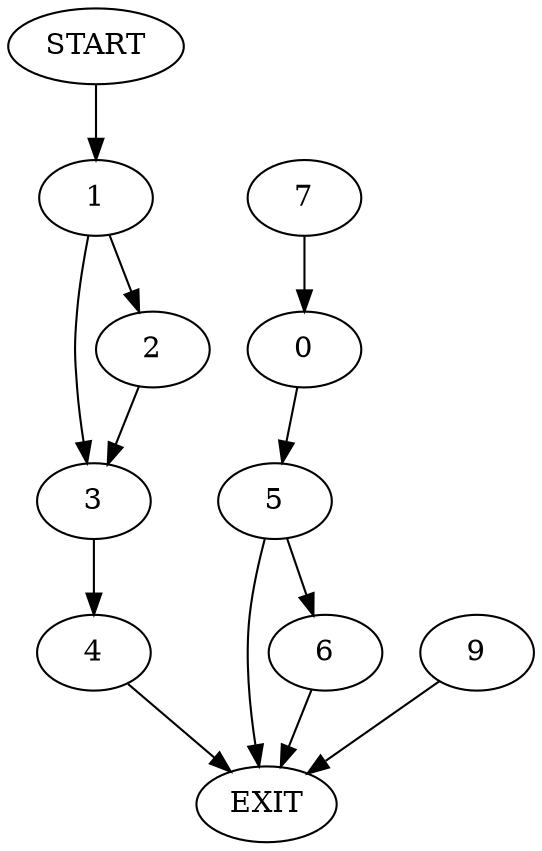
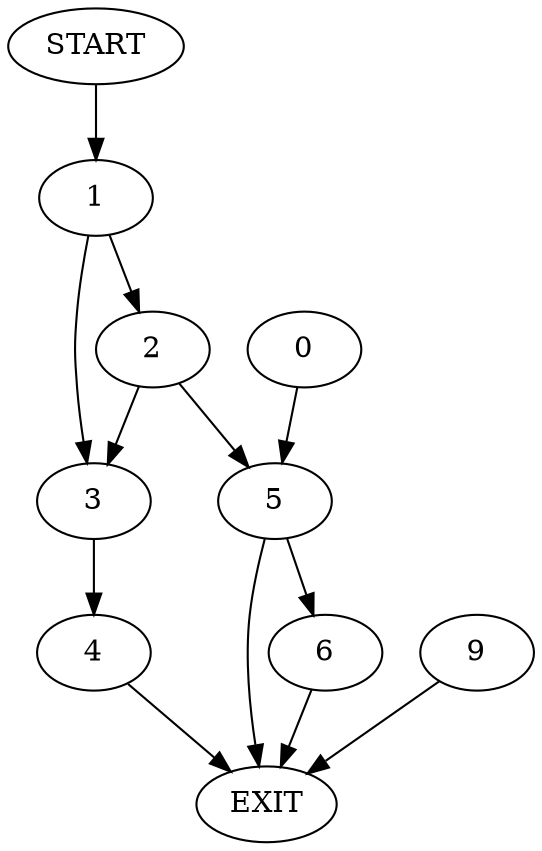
(304, 198) -> none
none -> (207, 417)
